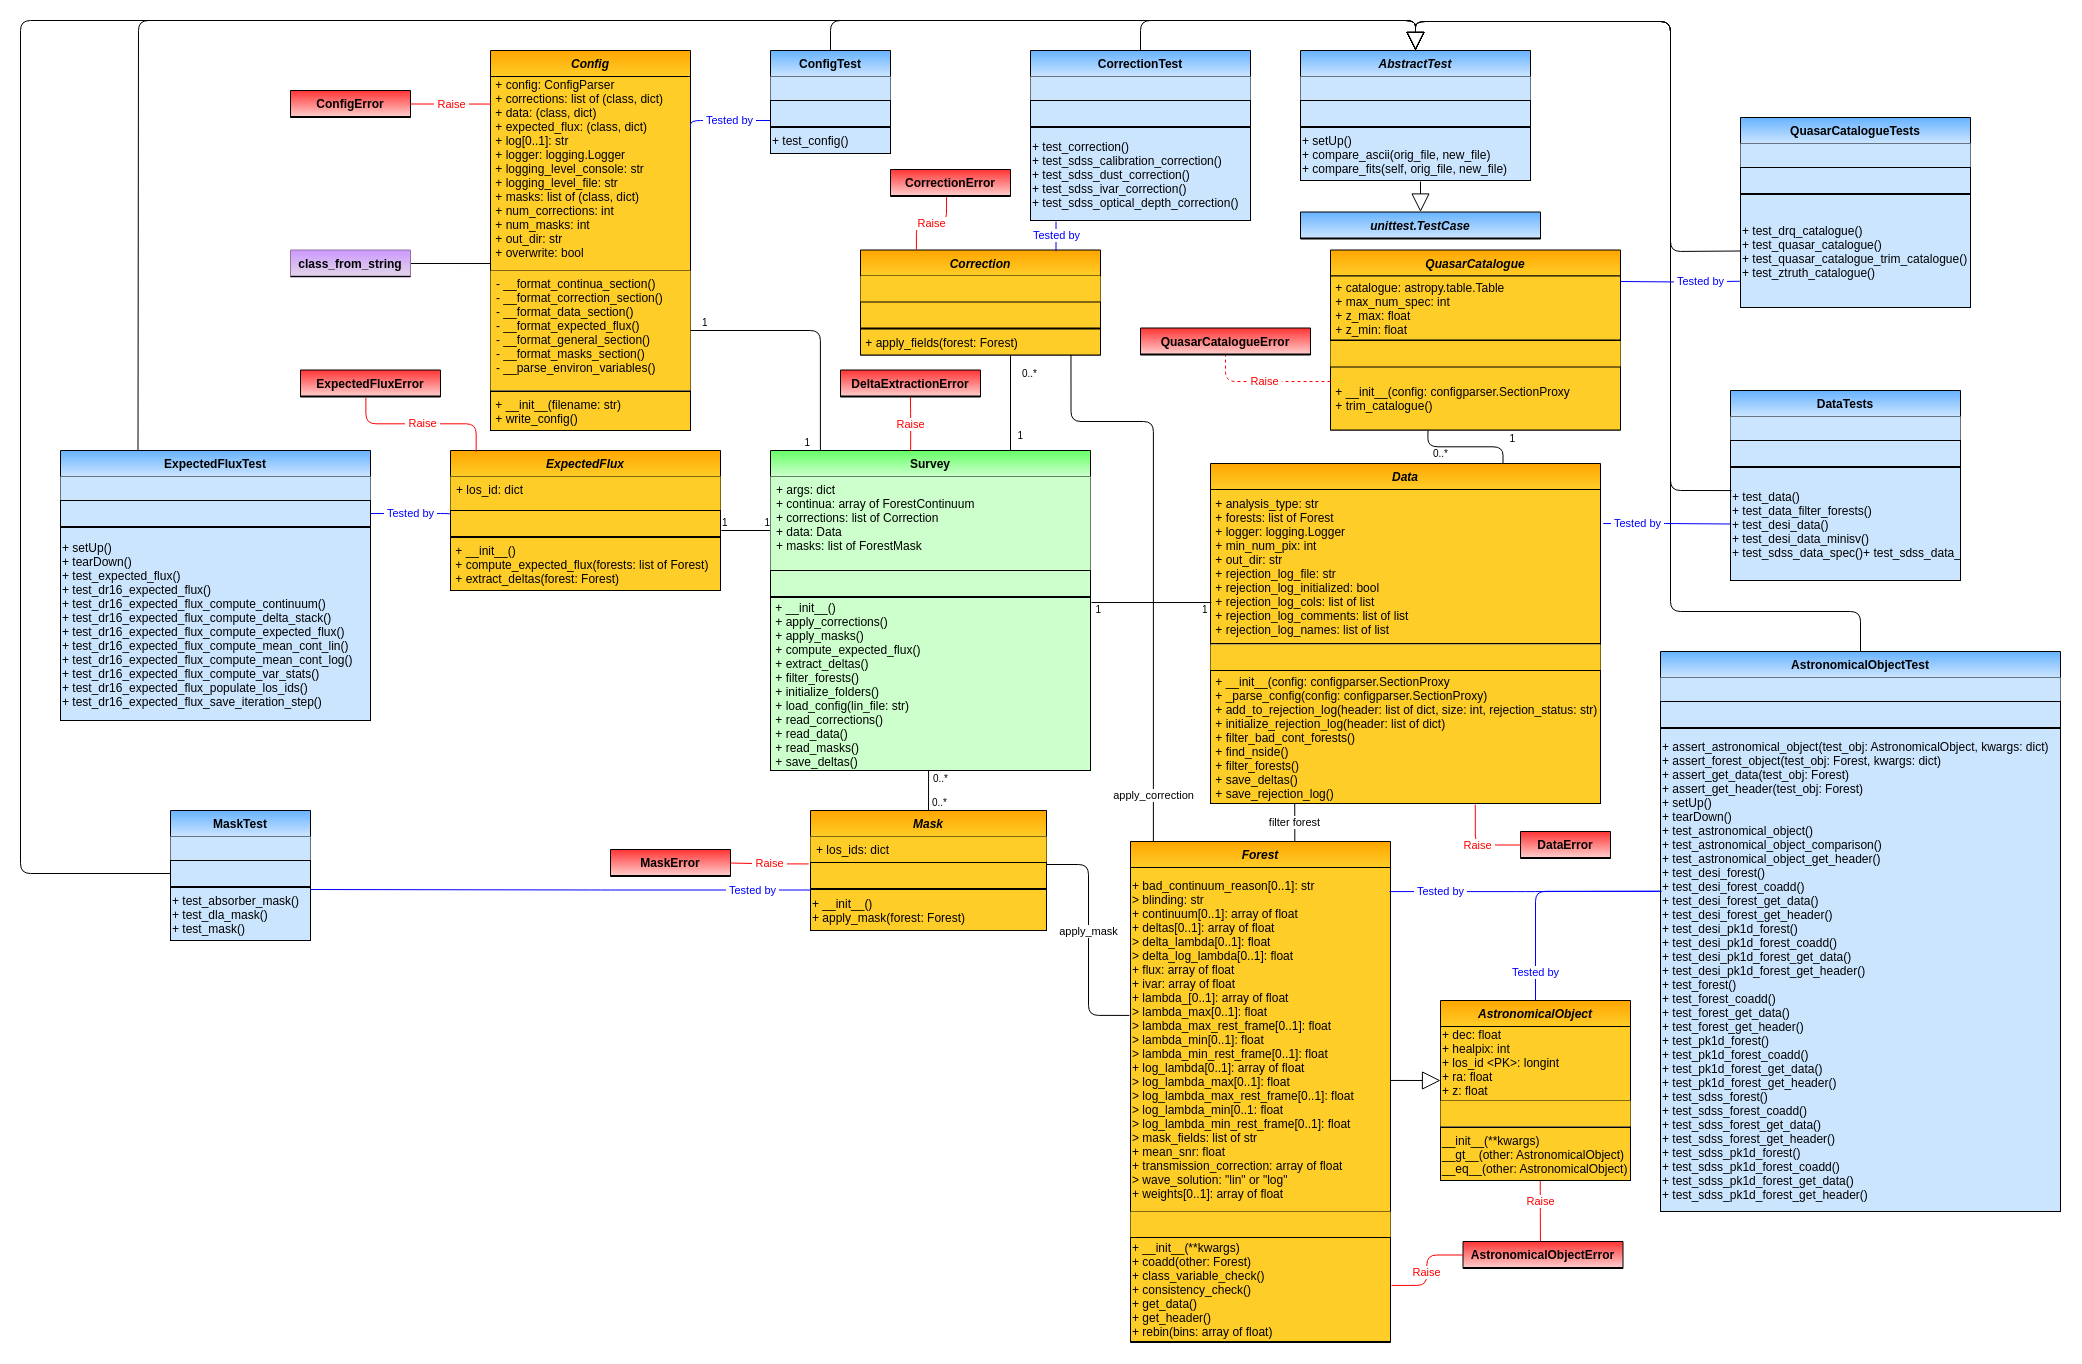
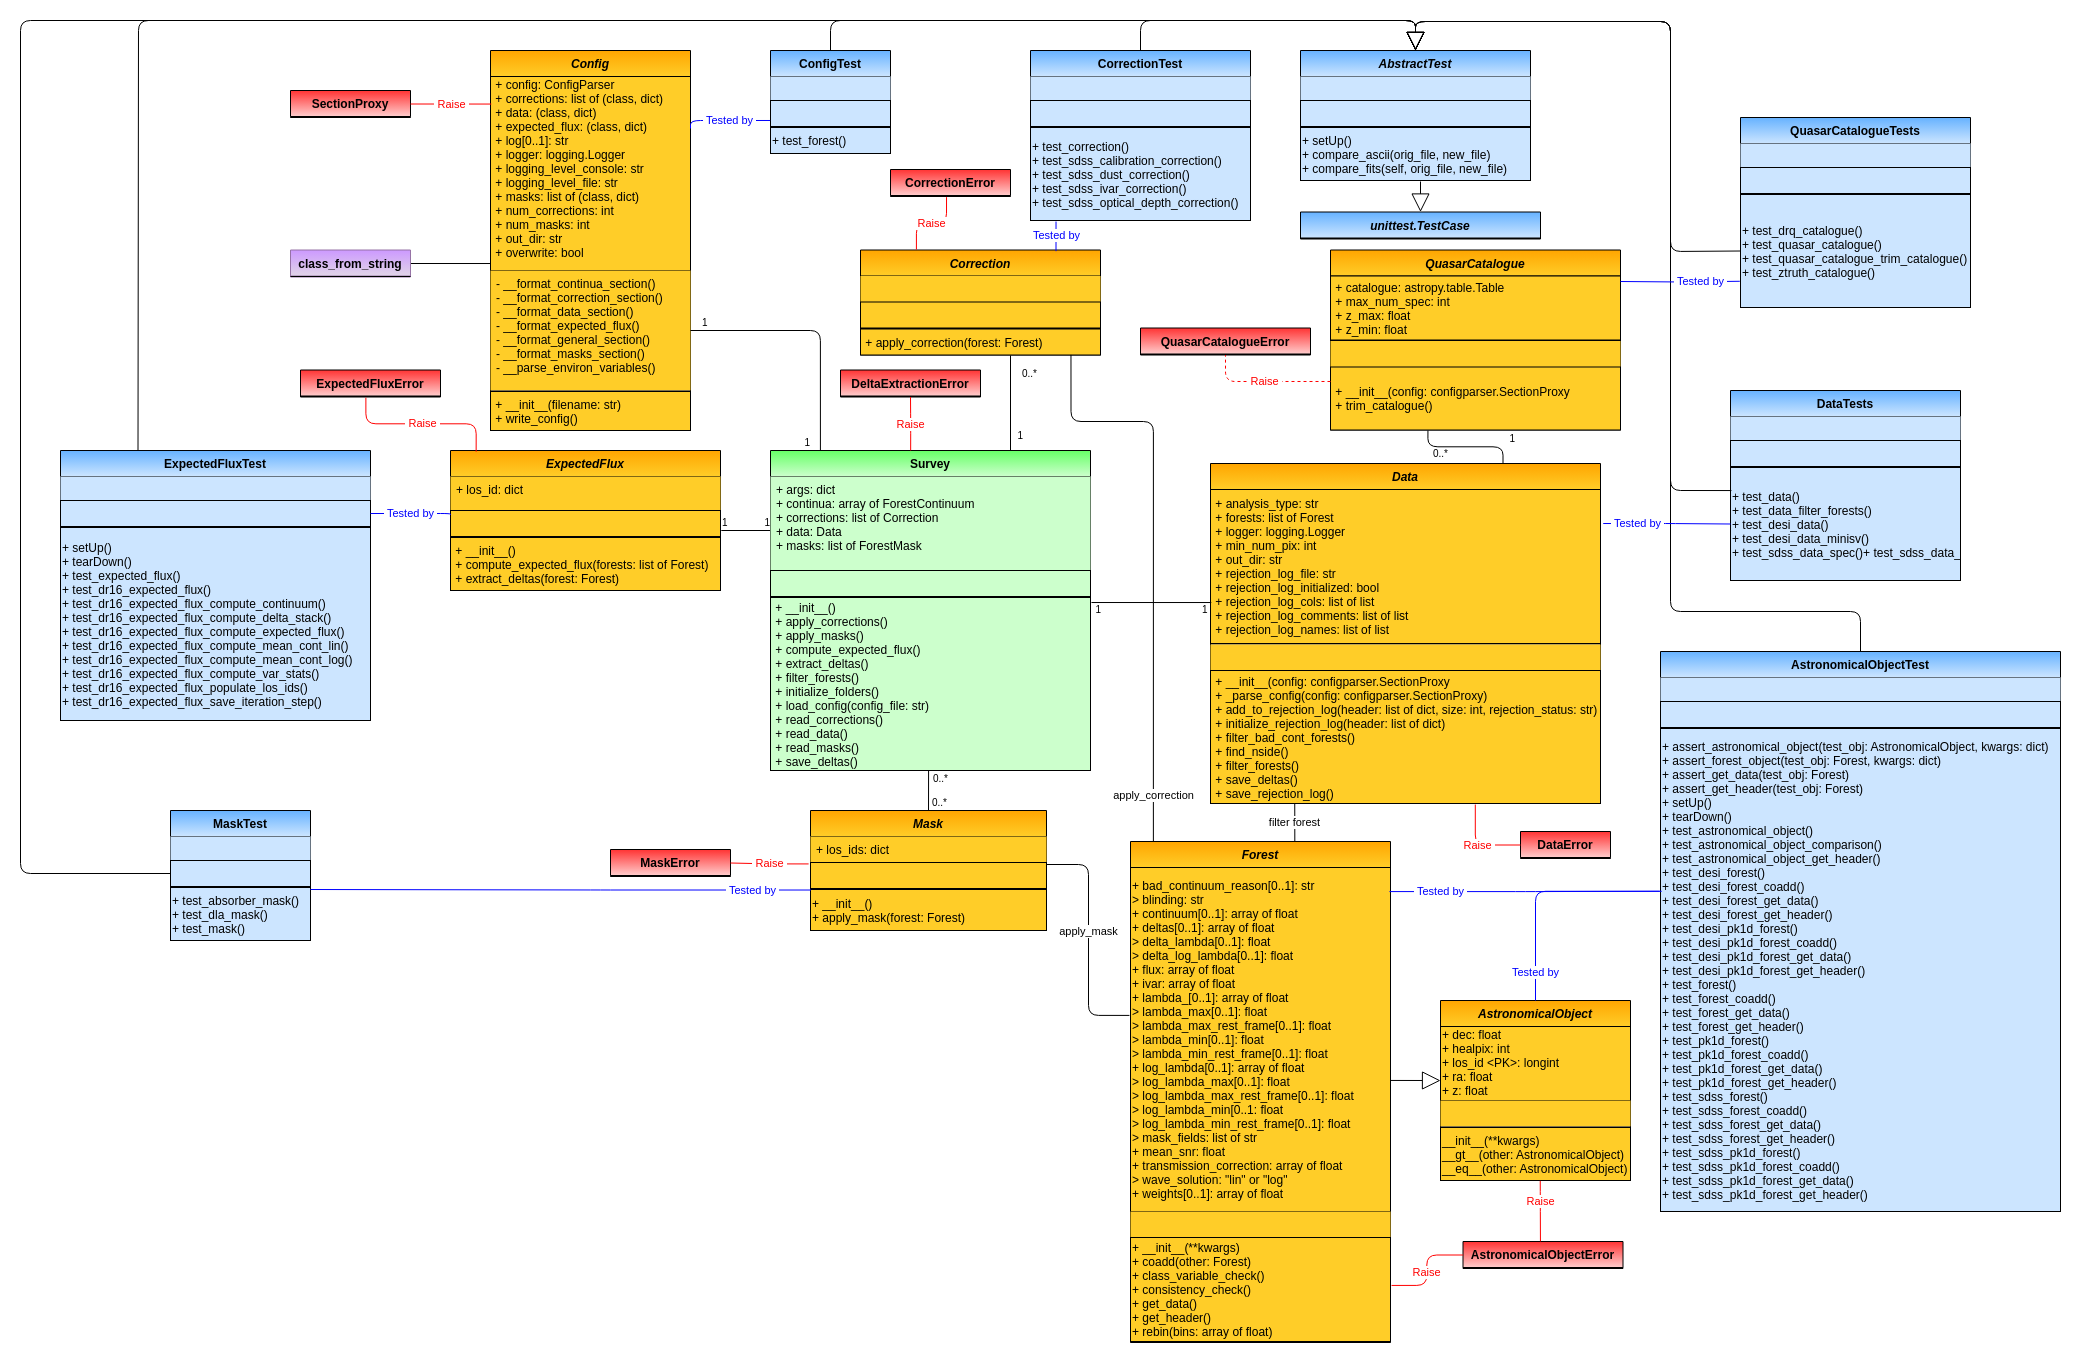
(350, 104) -> (350, 104)
(819, 141) -> (821, 141)
(953, 343) -> (968, 343)
(808, 608) -> (808, 608)
